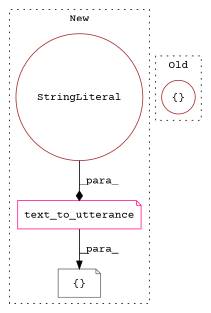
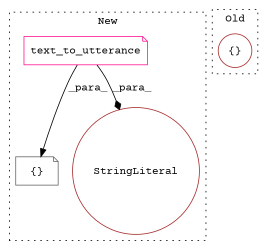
(79, 176) -> (108, 82)
